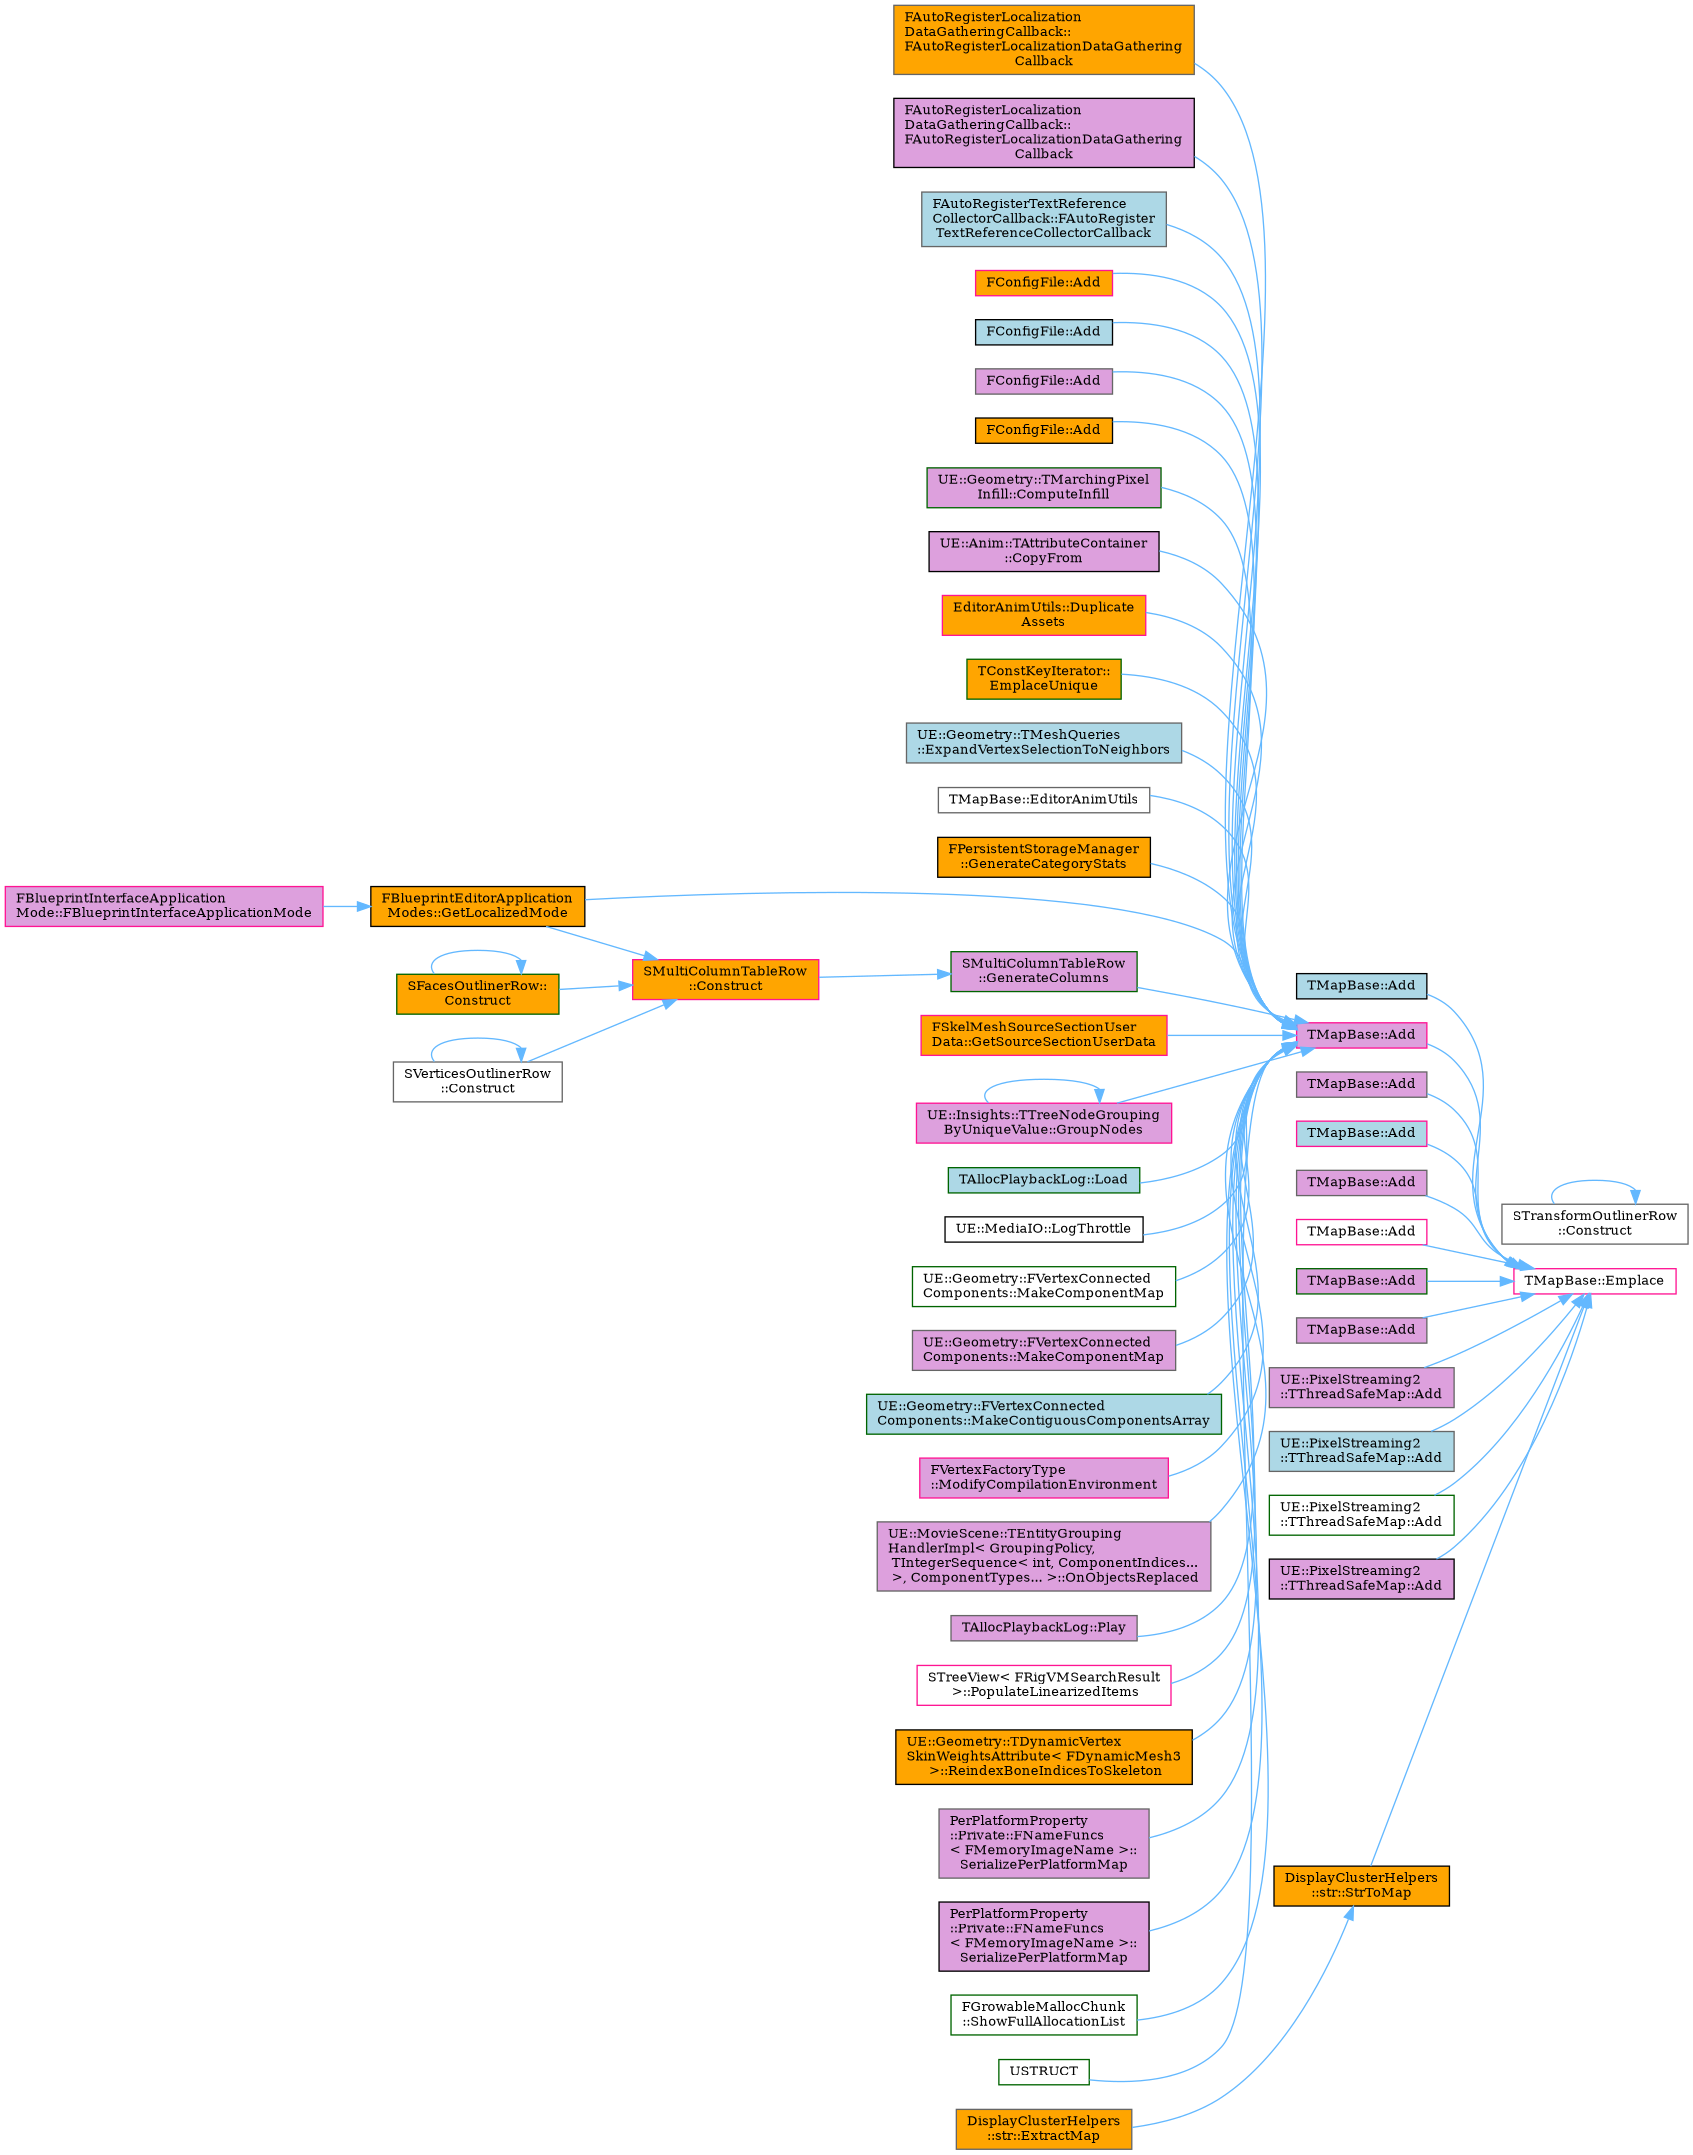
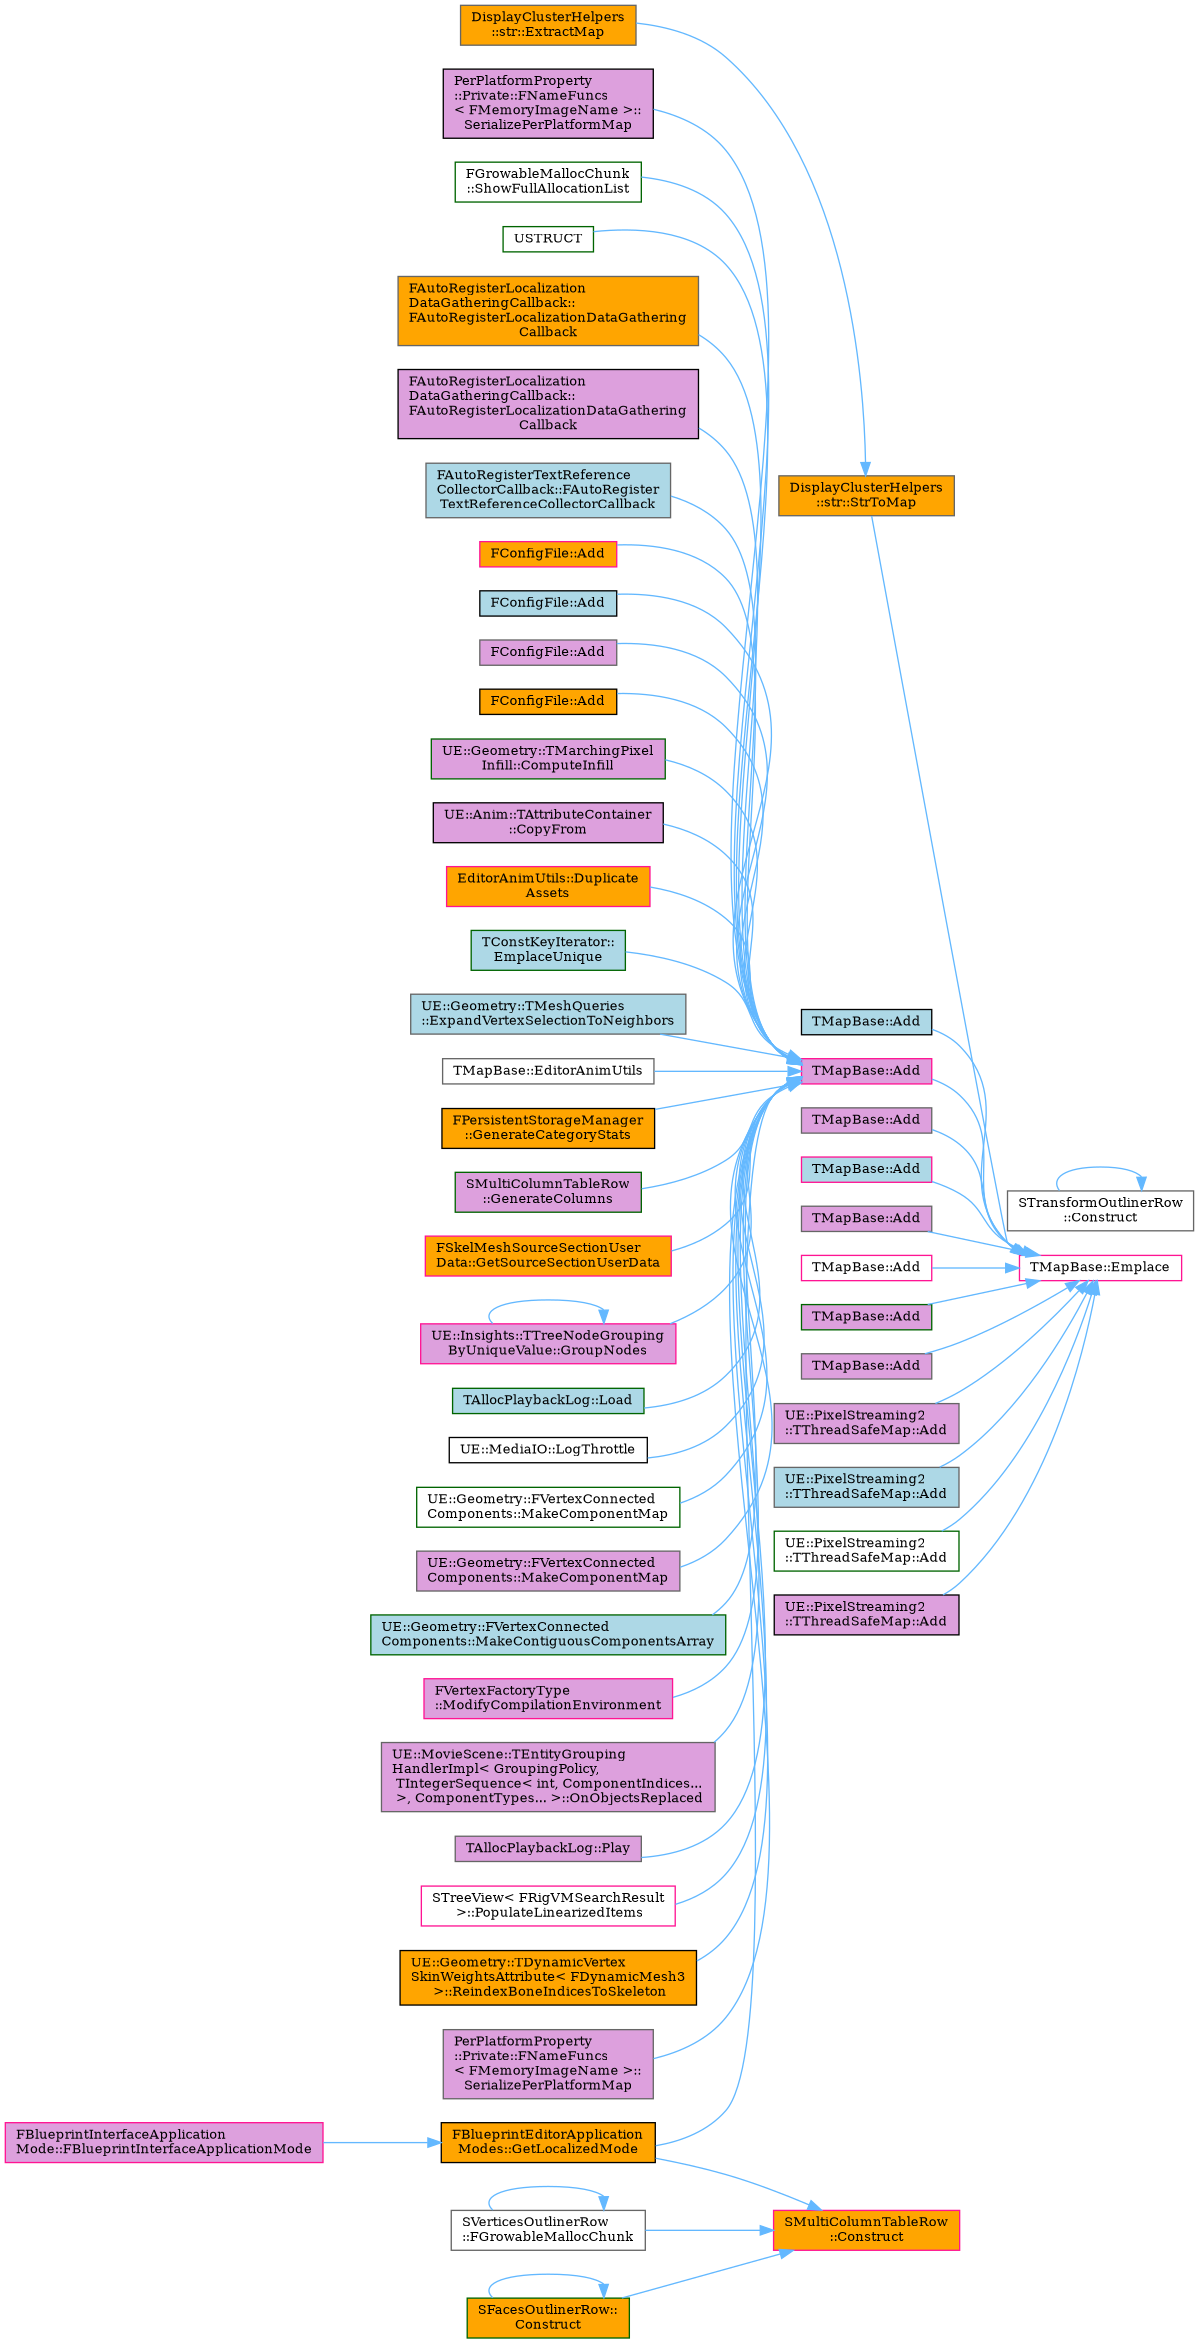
(1044, 679) -> (548, 950)
(878, 976) -> none
(478, 1082) -> (548, 2230)
(1362, 1886) -> (867, 496)
